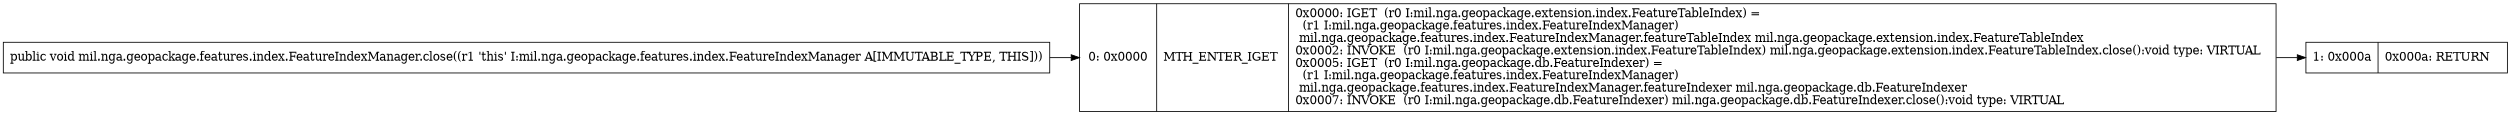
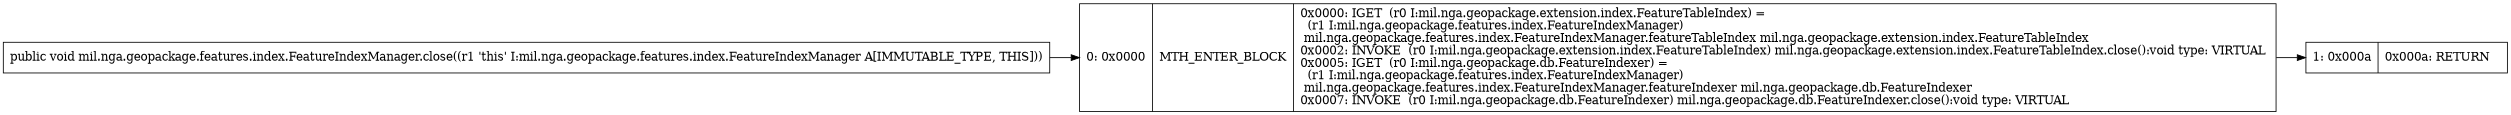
(1221, 57) -> (1223, 57)
